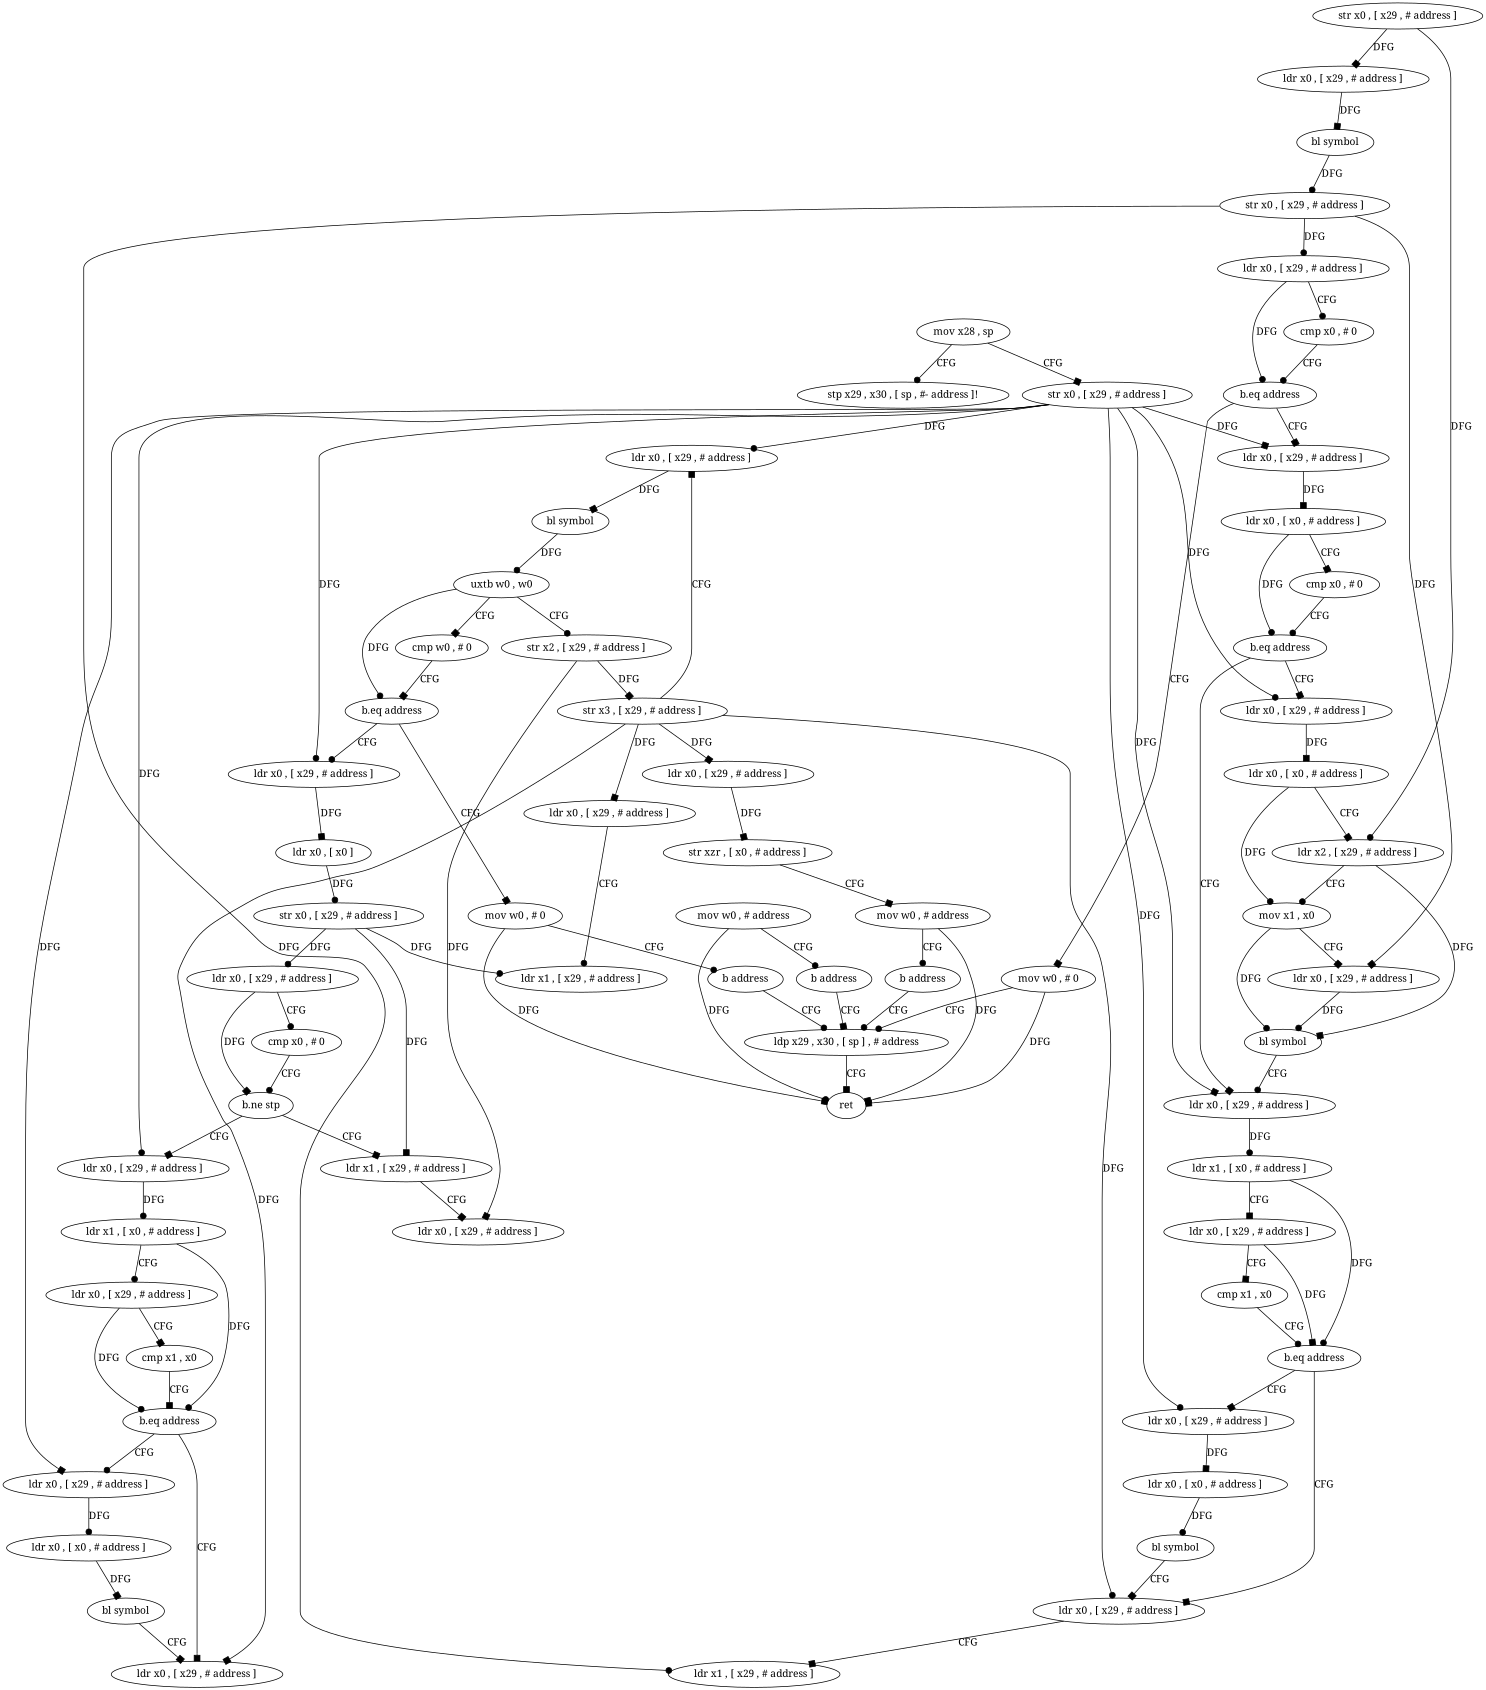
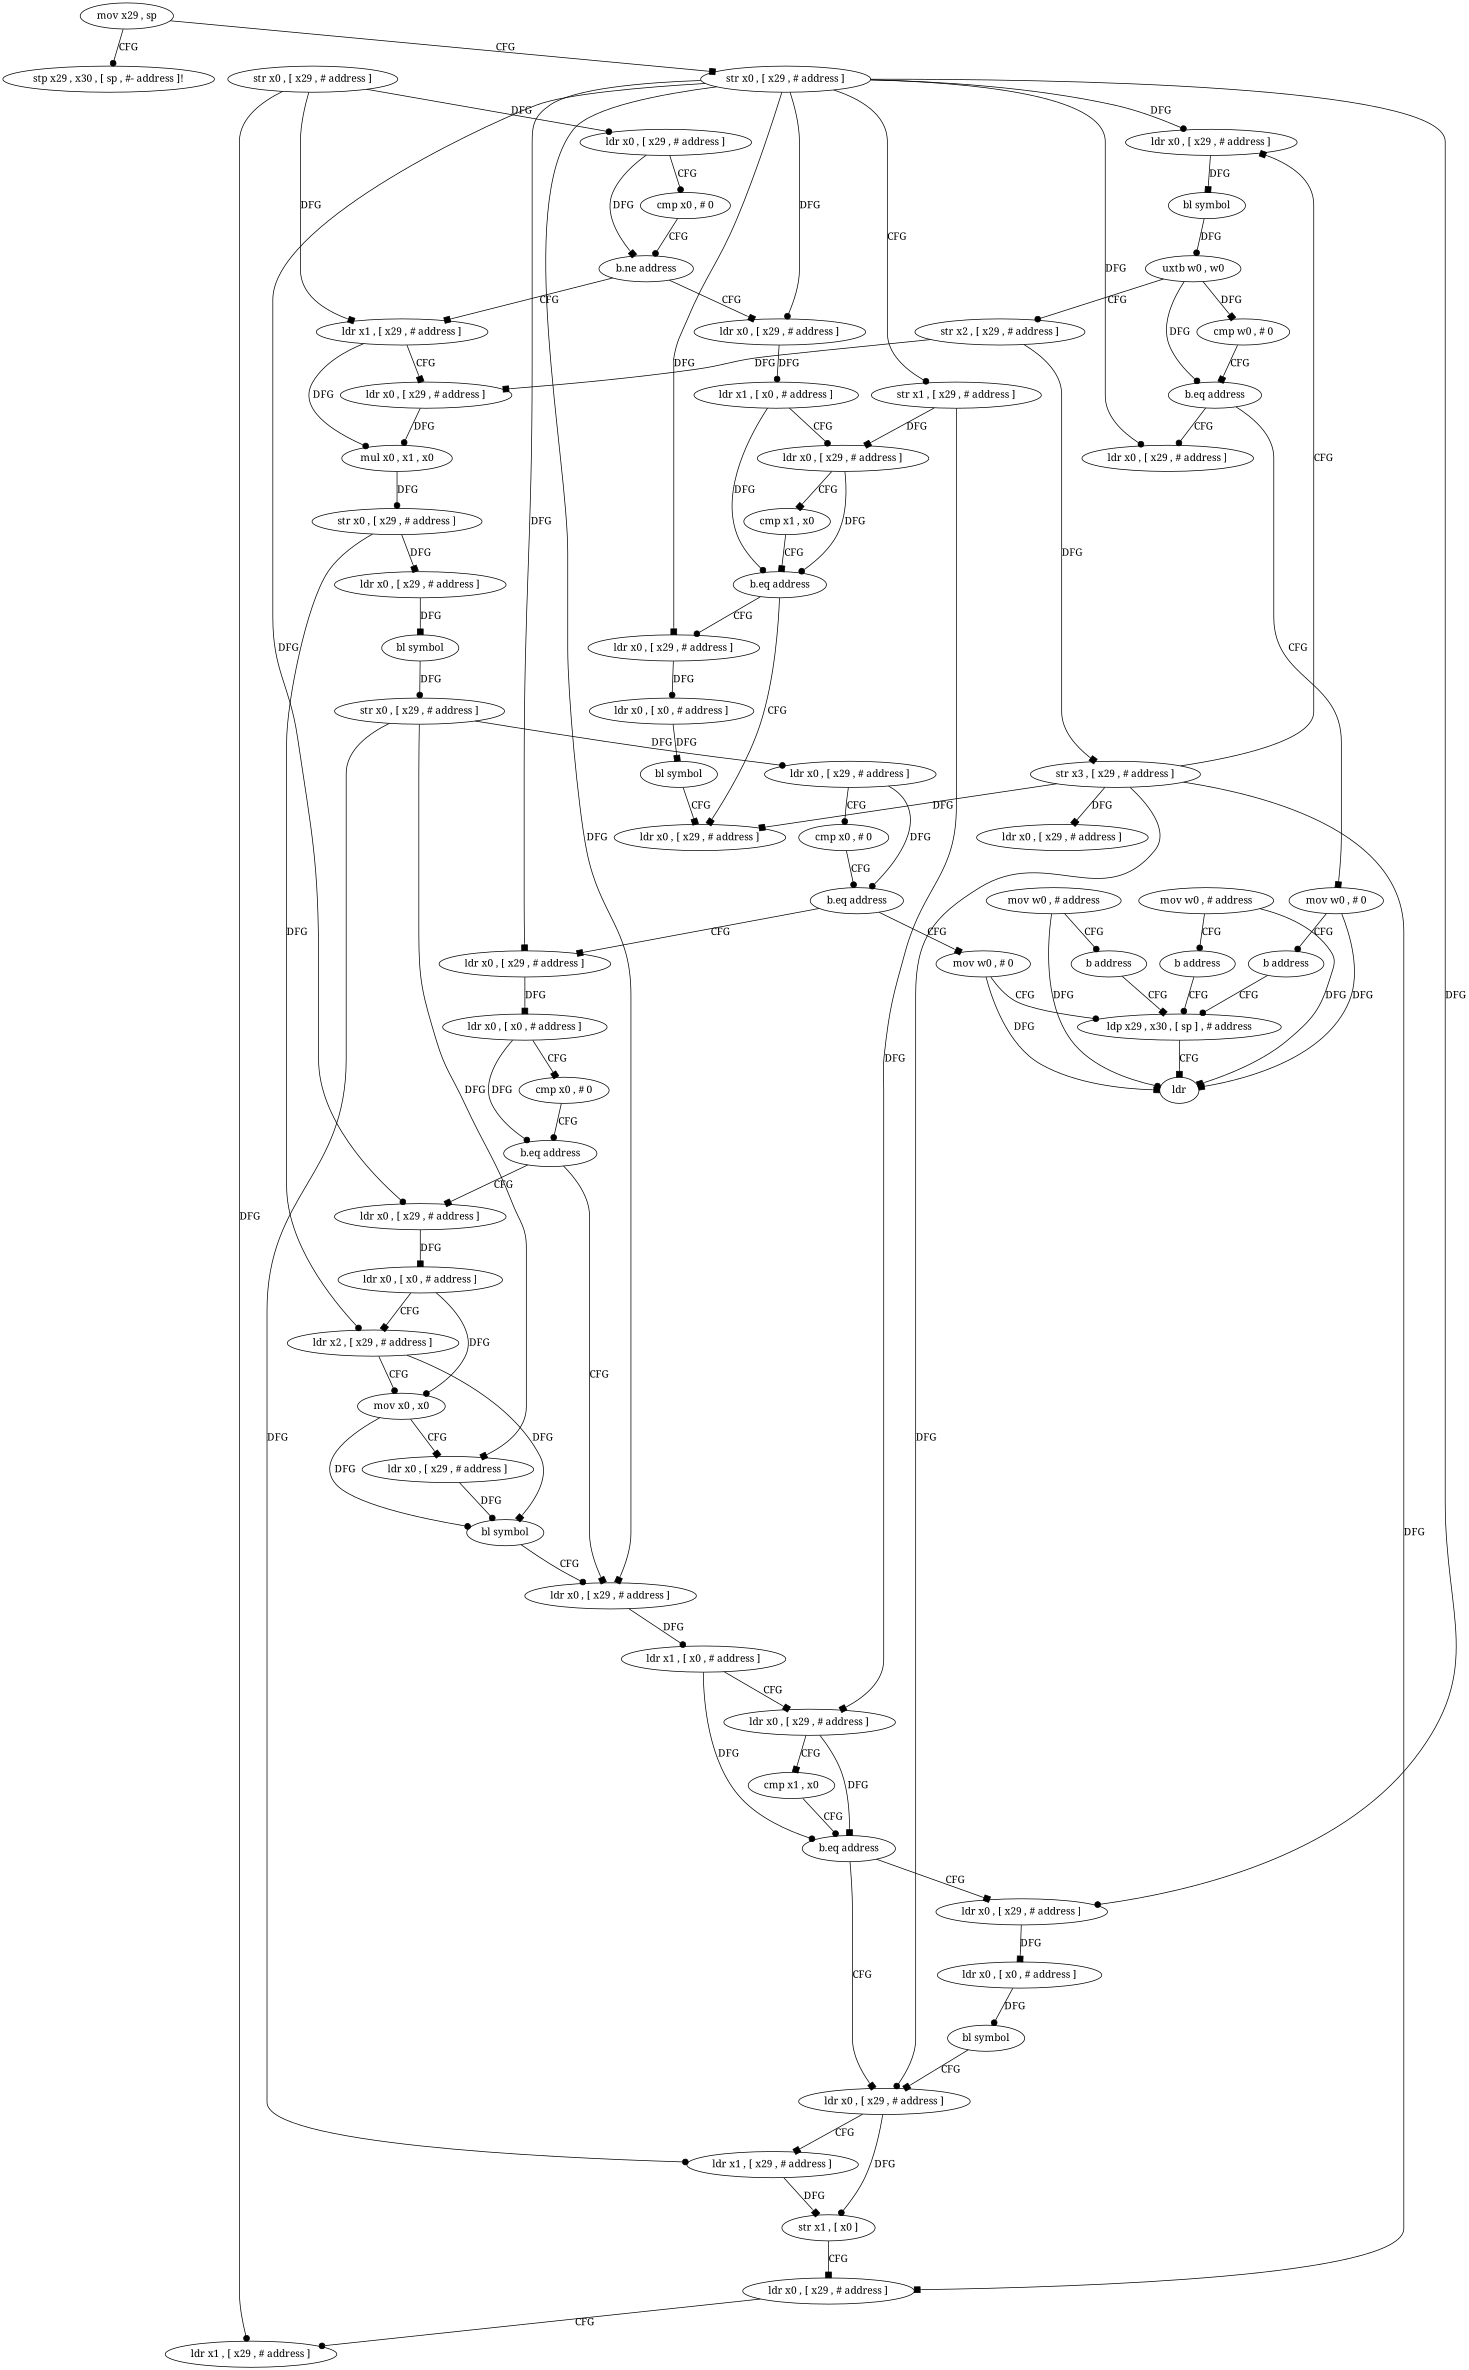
(963, 332) -> (127, 16)
none -> (956, 395)
none -> (397, 458)
(485, 616) -> (1231, 300)
(323, 853) -> none
(748, 853) -> none
(1287, 916) -> (401, 1406)
(261, 1106) -> (646, 269)
(846, 1106) -> (1179, 1090)
none -> (829, 2228)
